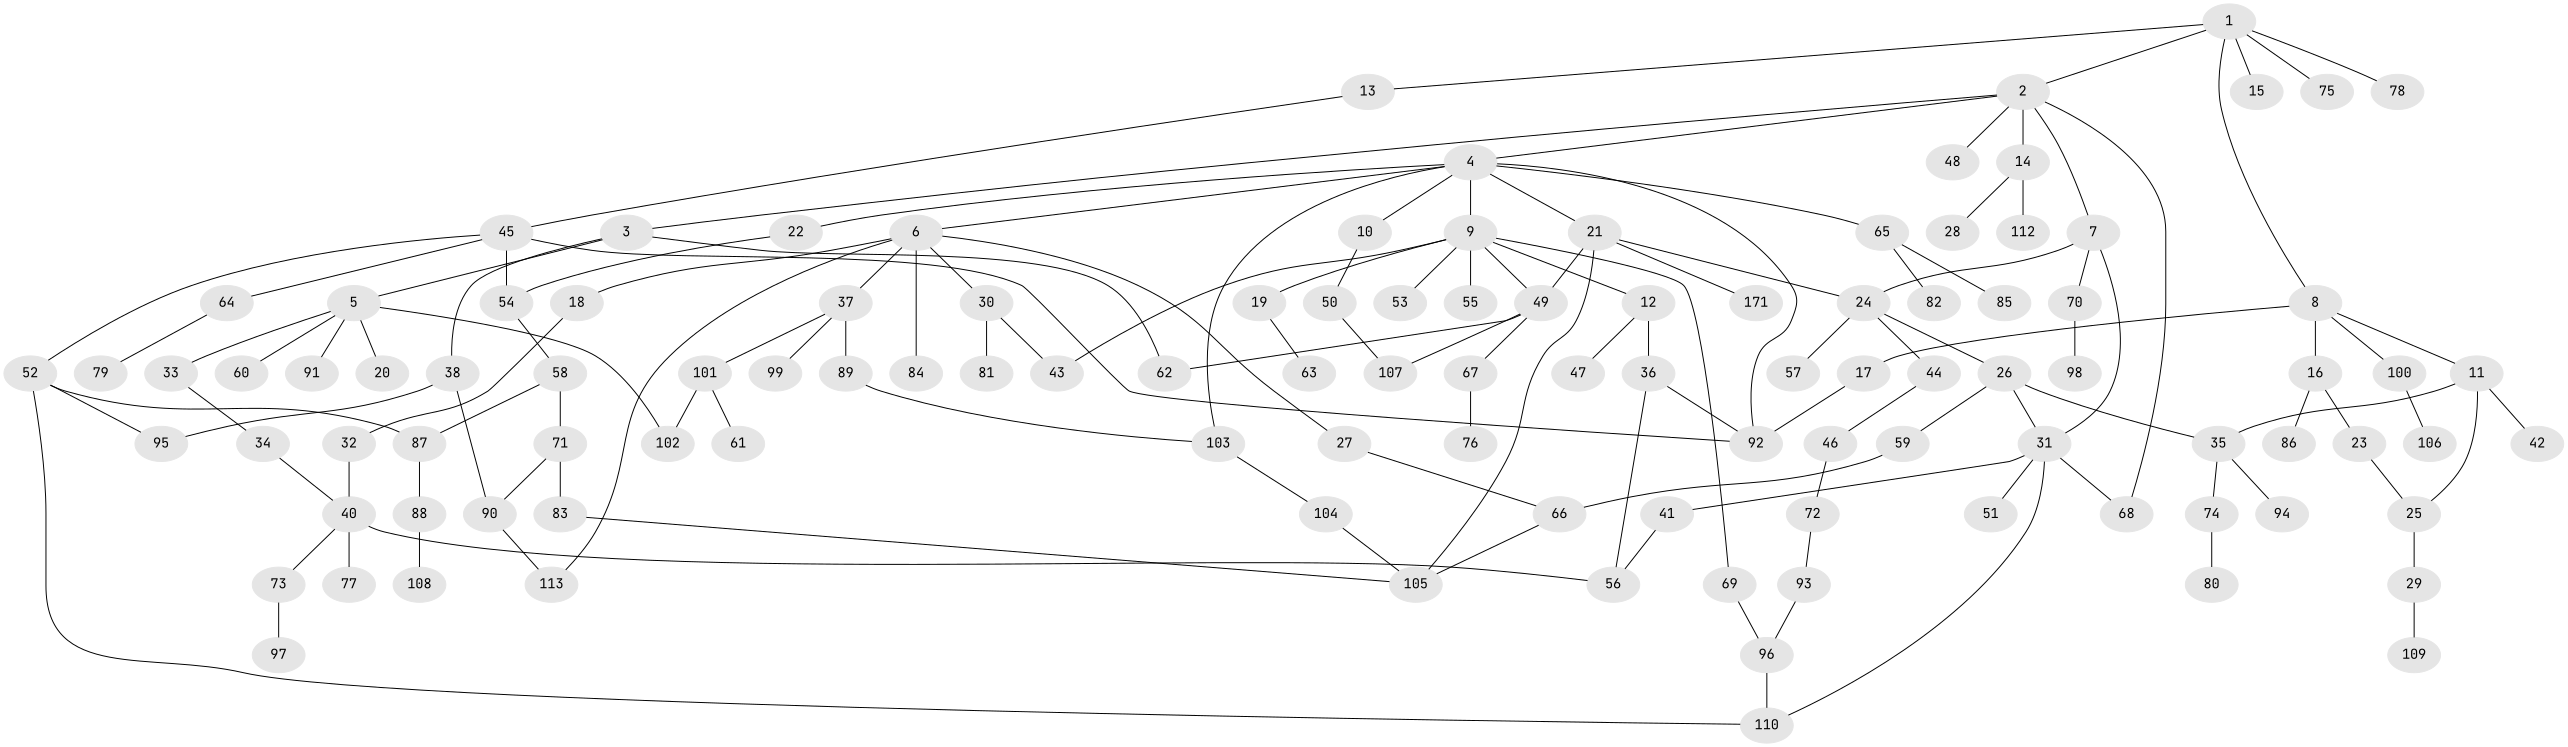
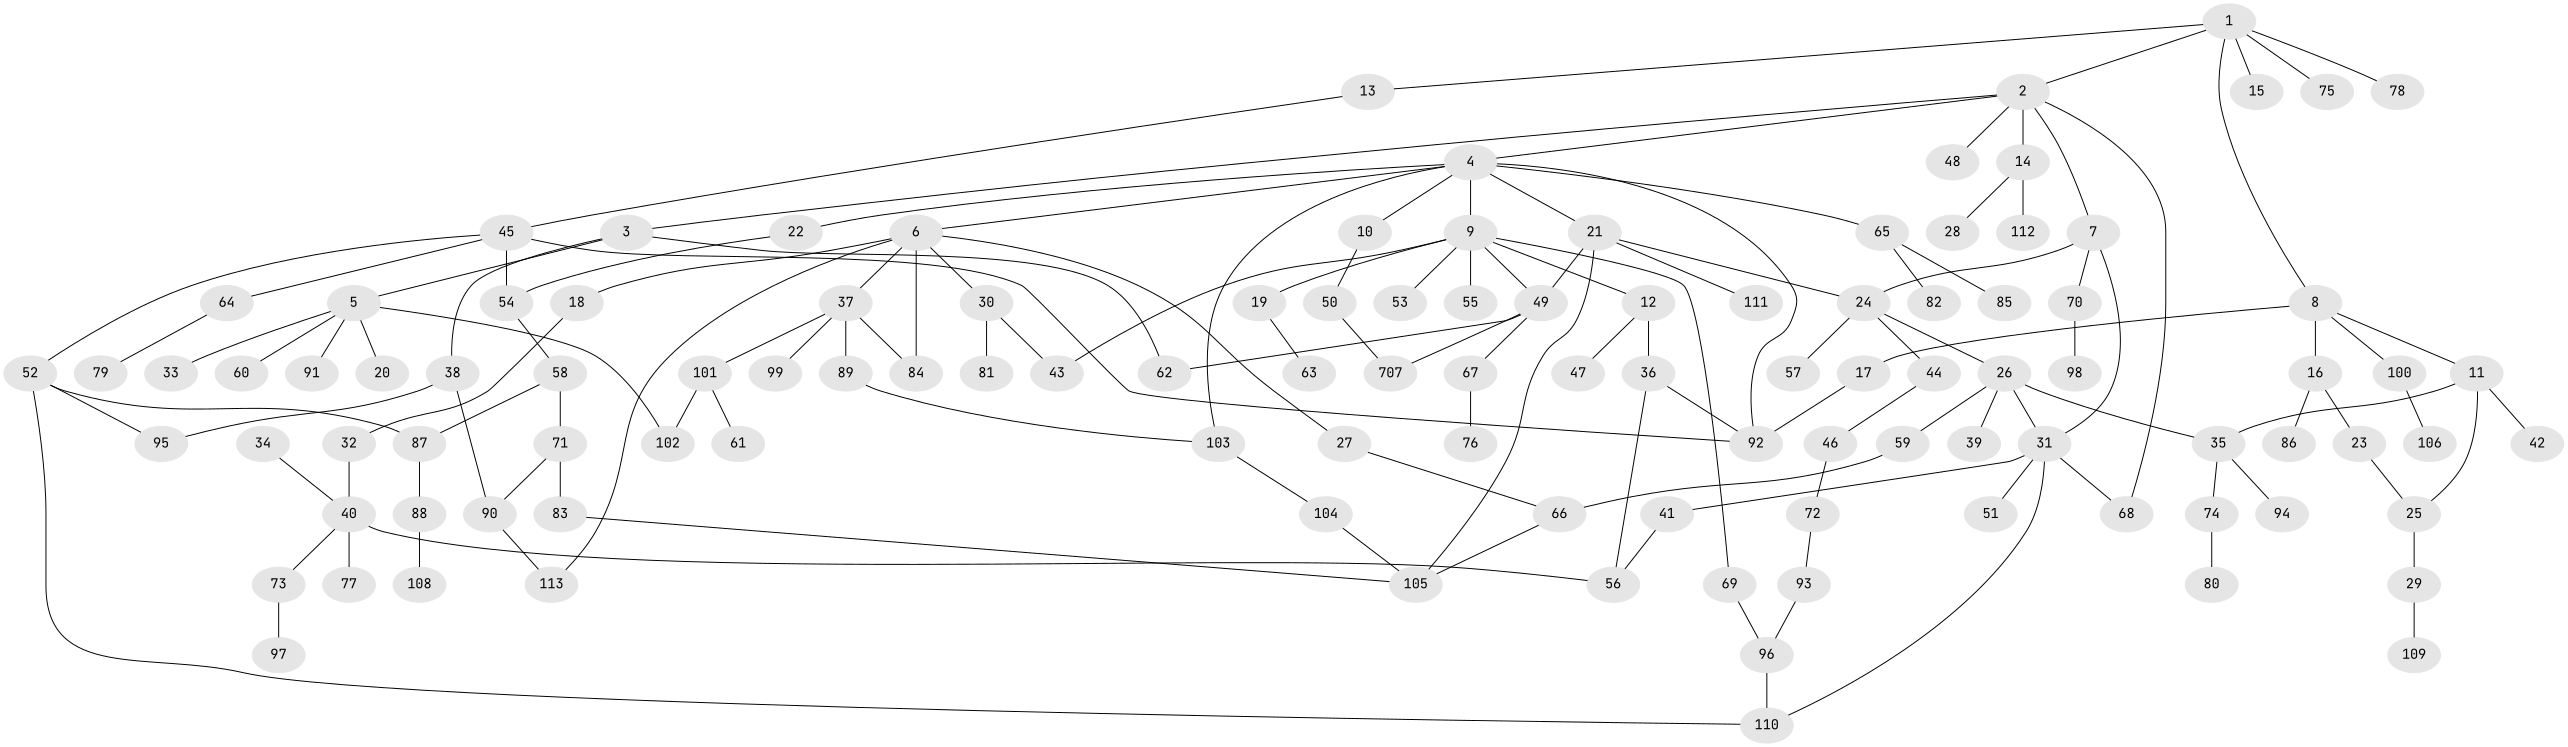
(1756, 303) -> (1756, 303)
none -> (881, 338)
(1390, 374) -> (1390, 374)
(209, 402) -> none
none -> (1974, 444)
